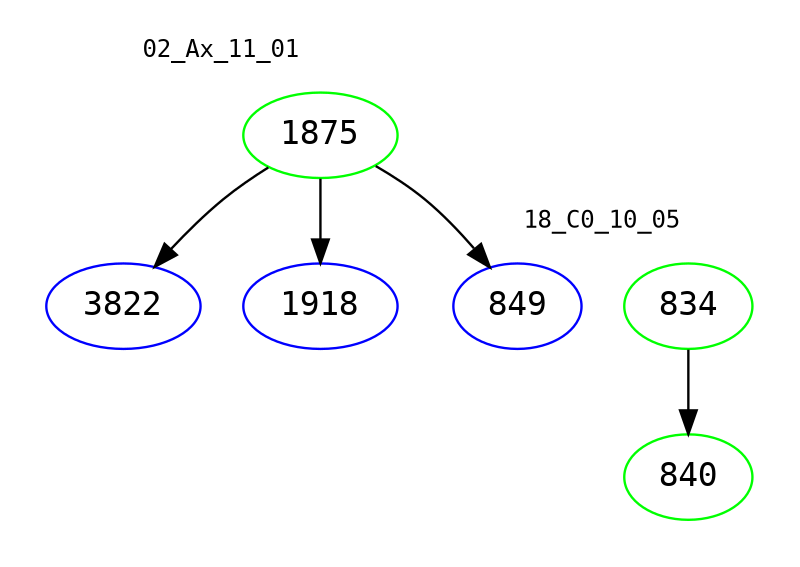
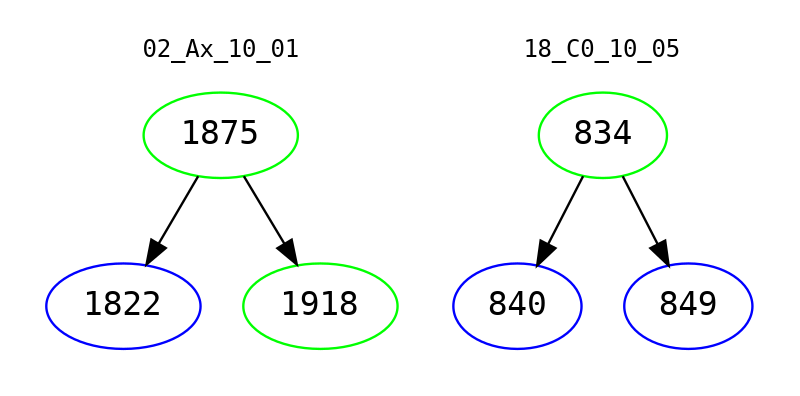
(222, 51) -> (222, 51)
(450, 222) -> (640, 210)
(123, 306) -> (123, 306)
(320, 306) -> (320, 306)
(688, 477) -> (517, 306)
